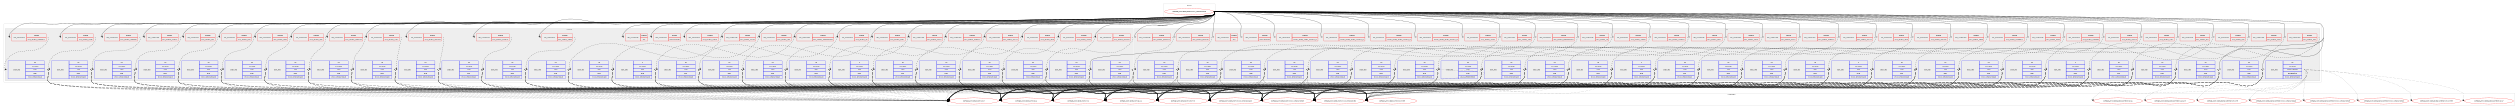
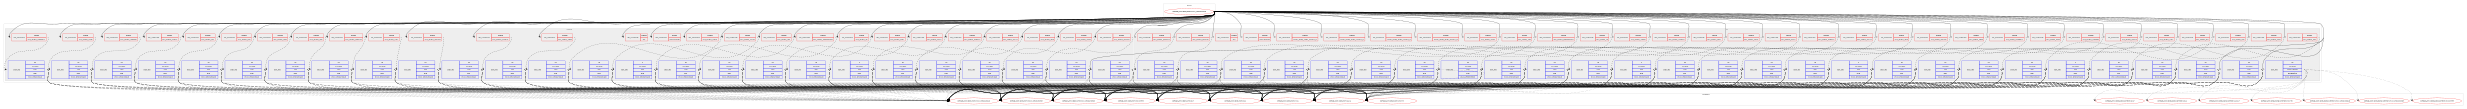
(2384, 101) -> none
